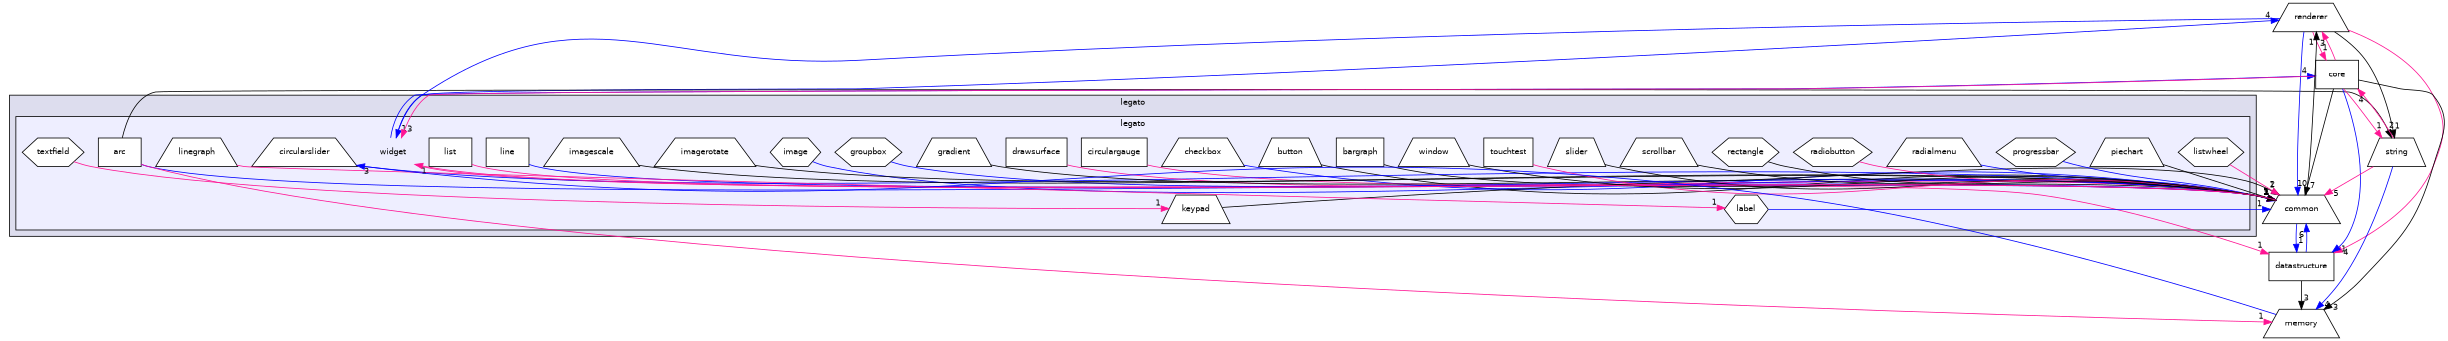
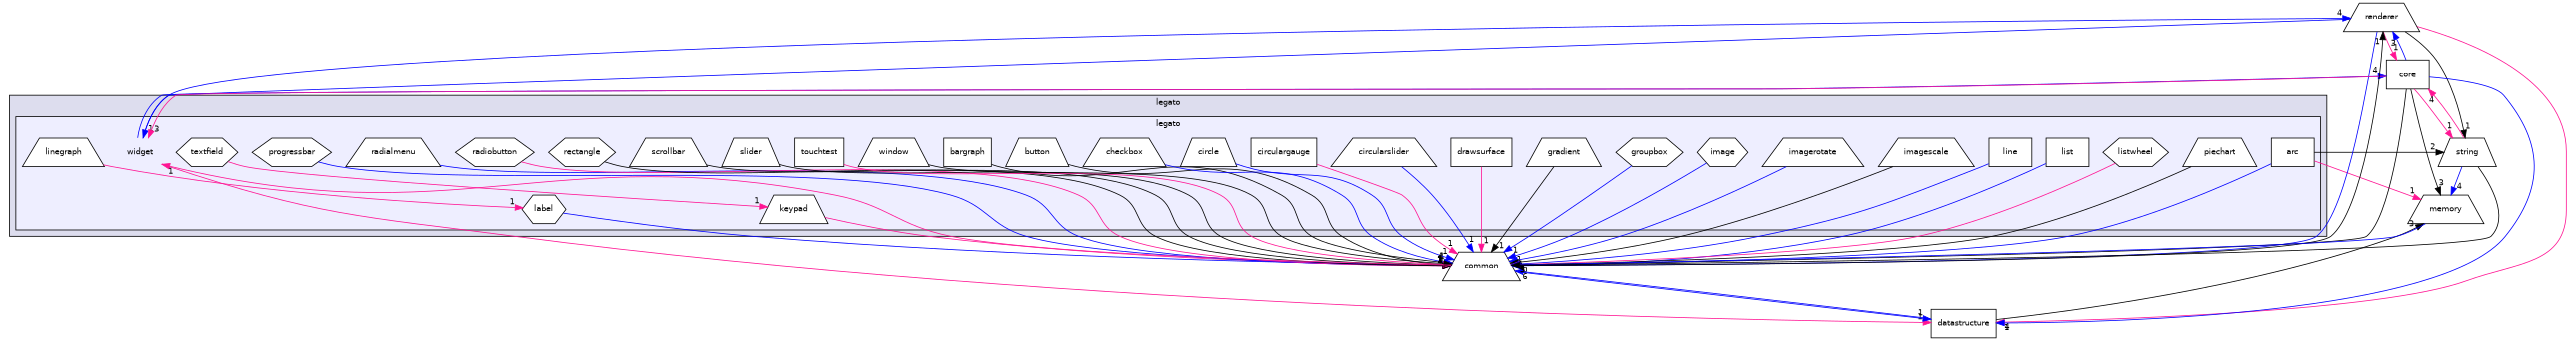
(2331, 49) -> (2402, 49)
none -> (1209, 152)
(1376, 167) -> (1974, 254)
(1512, 178) -> (1655, 224)
(2352, 179) -> (2306, 250)
(1748, 180) -> (1133, 254)
(1369, 187) -> (1789, 246)
